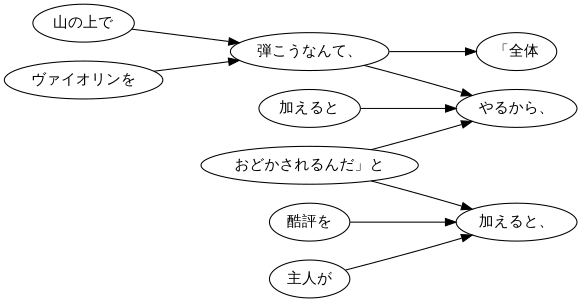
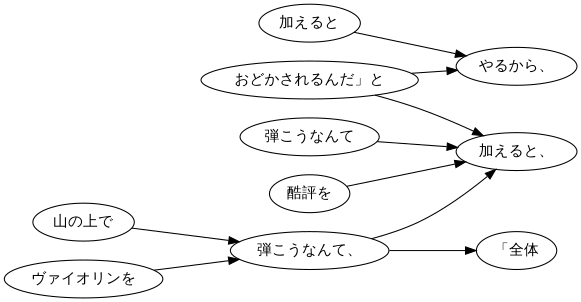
(413, 79) -> (433, 214)
(310, 279) -> (310, 137)
